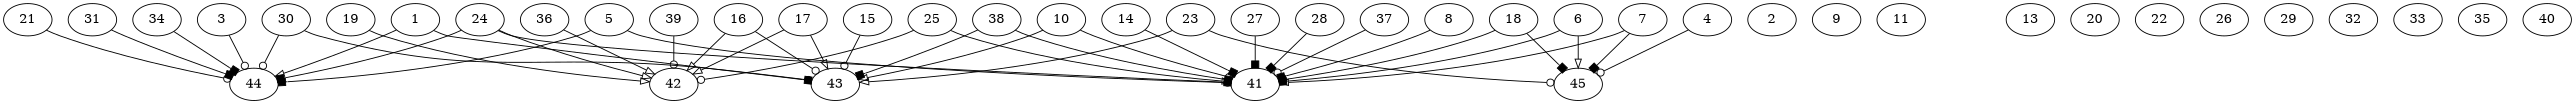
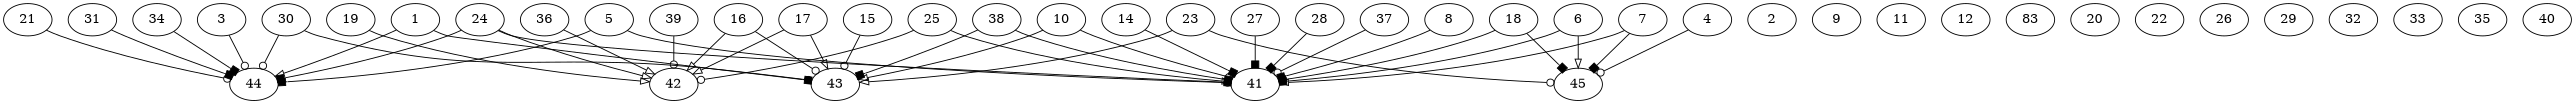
none -> (1966, 20)
(2030, 20) -> (2030, 20)
